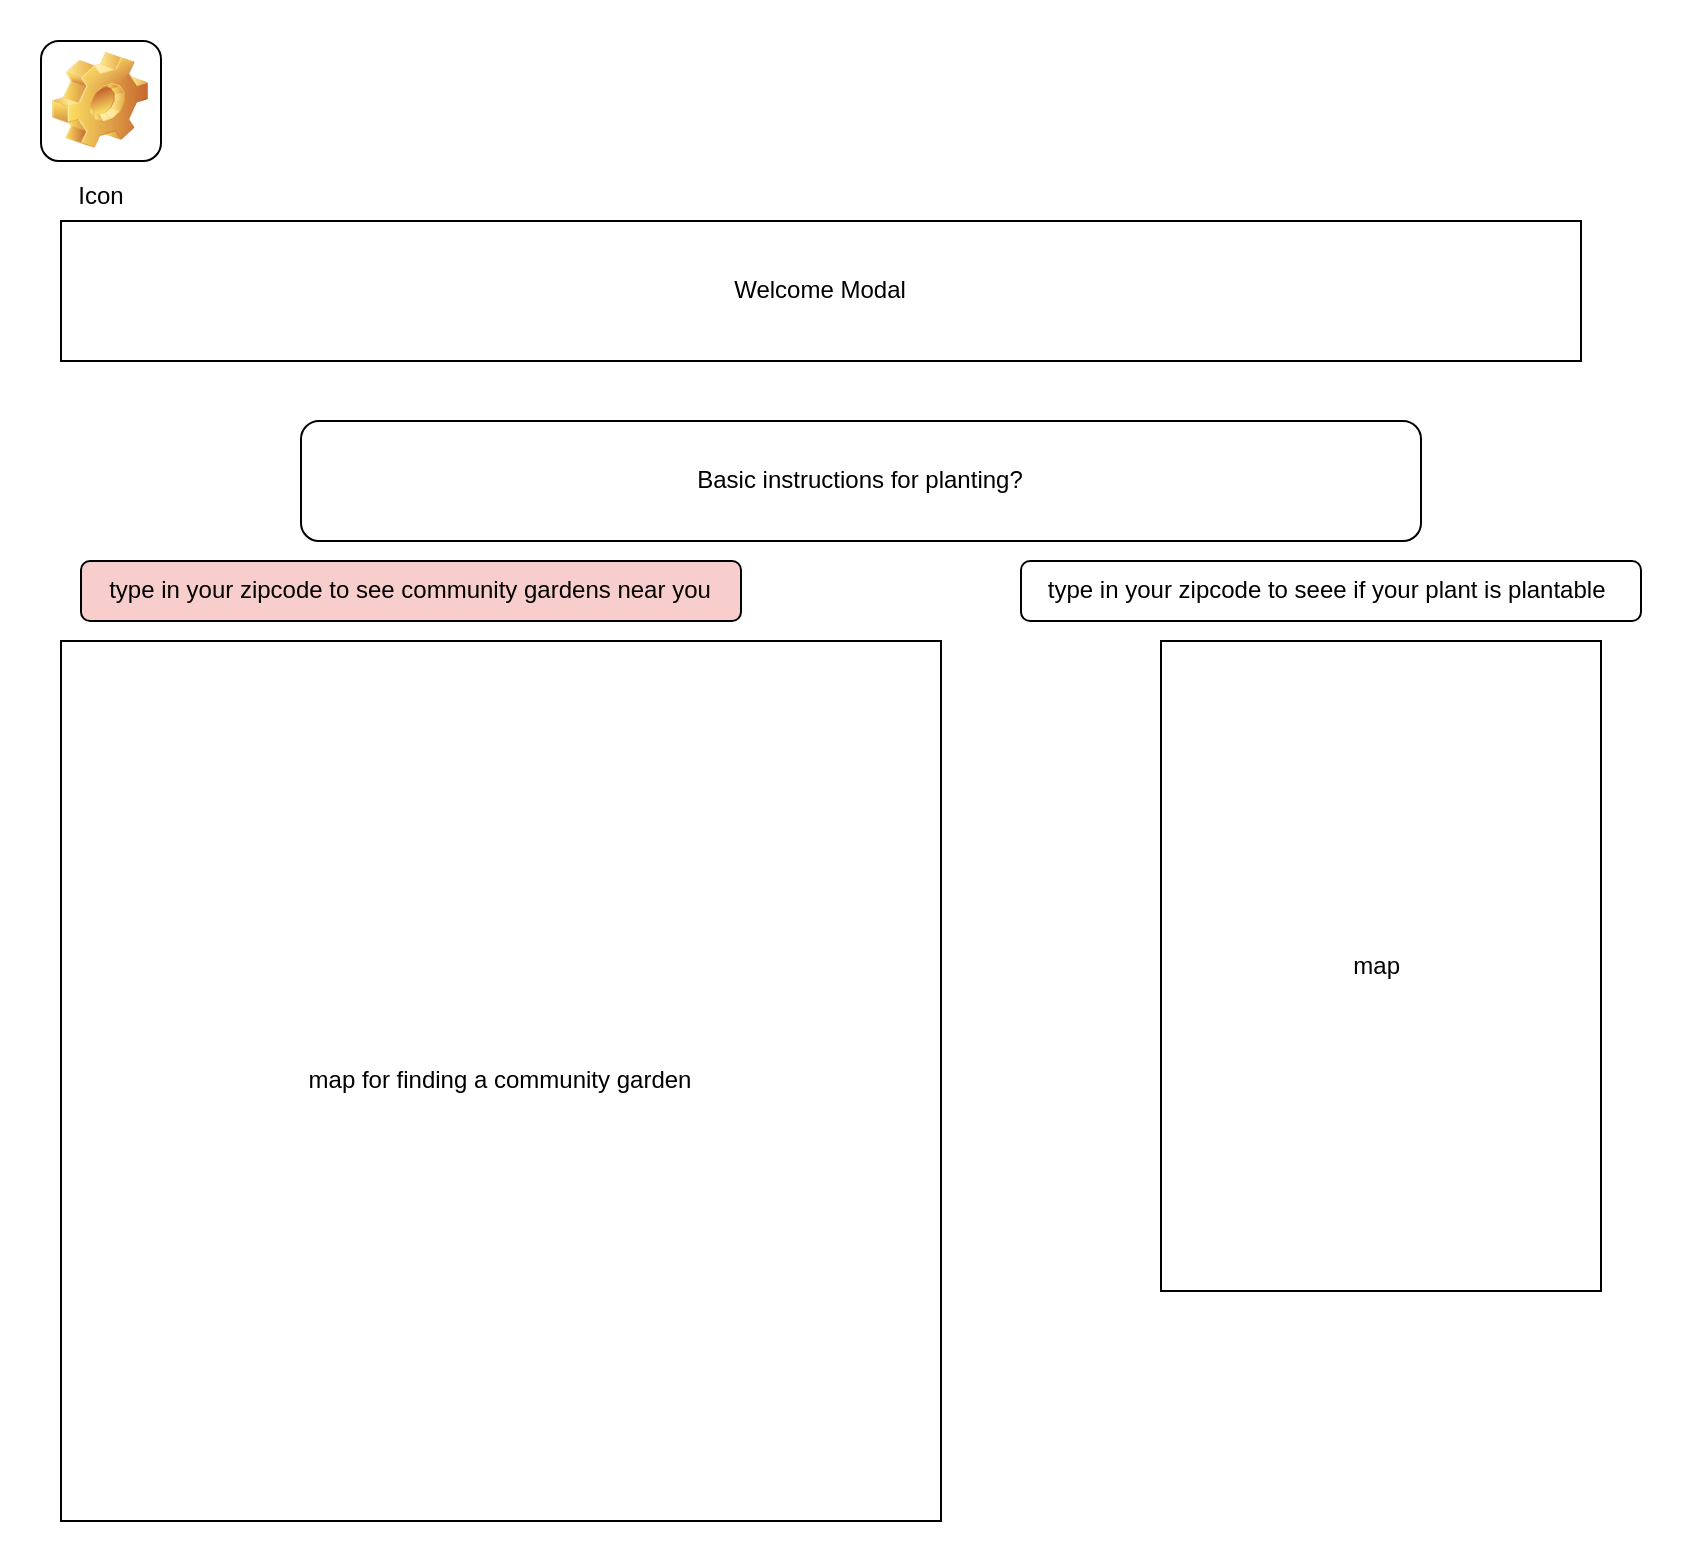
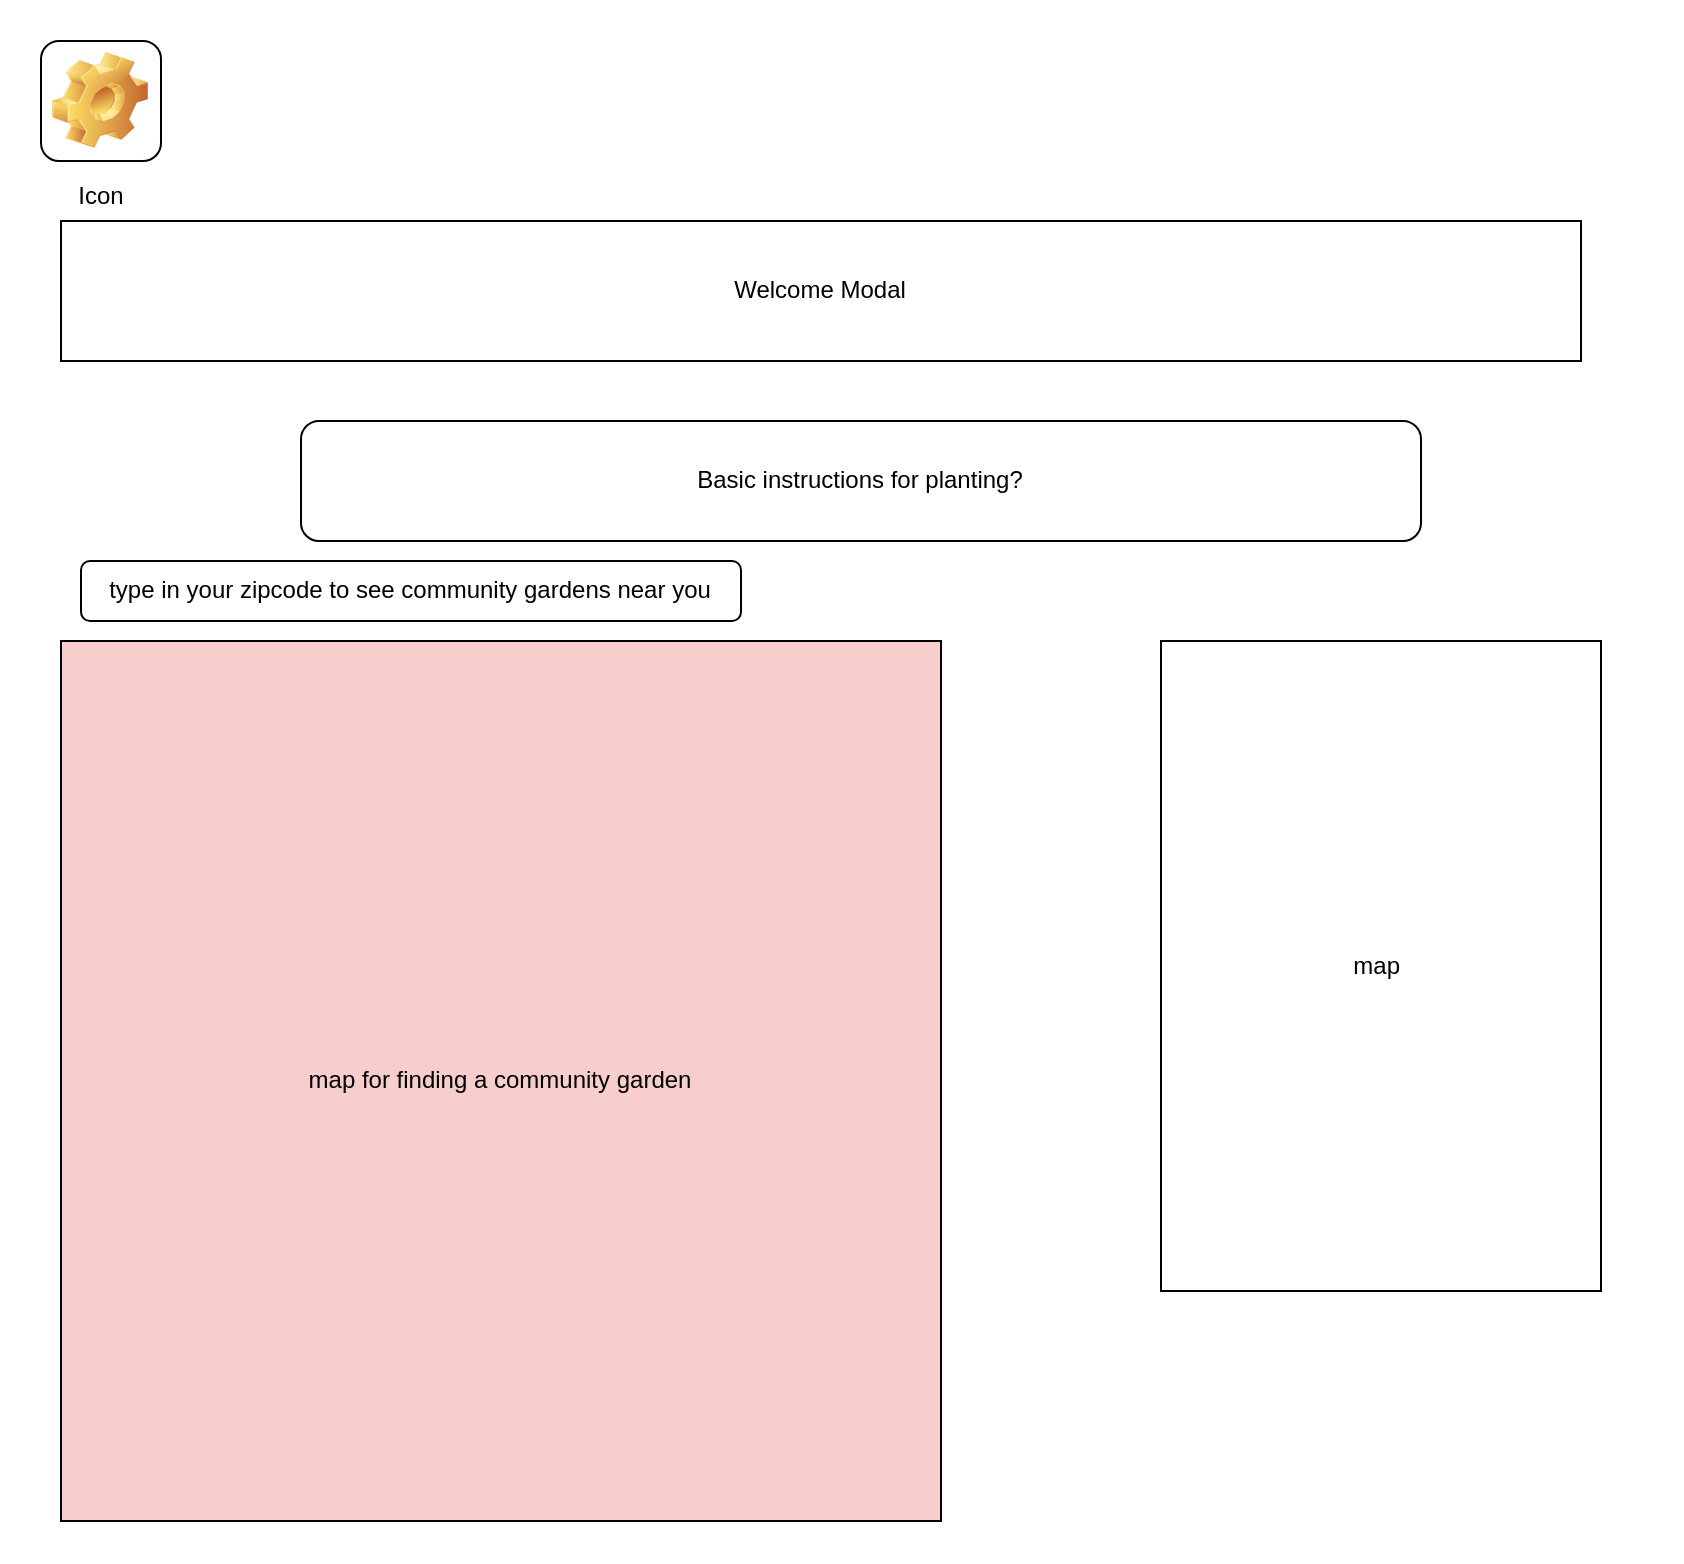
(411, 591) -> (411, 591)
(1331, 591) -> none
(501, 1081) -> (501, 1081)
